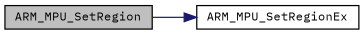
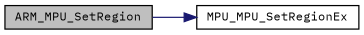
(278, 17) -> (278, 17)
